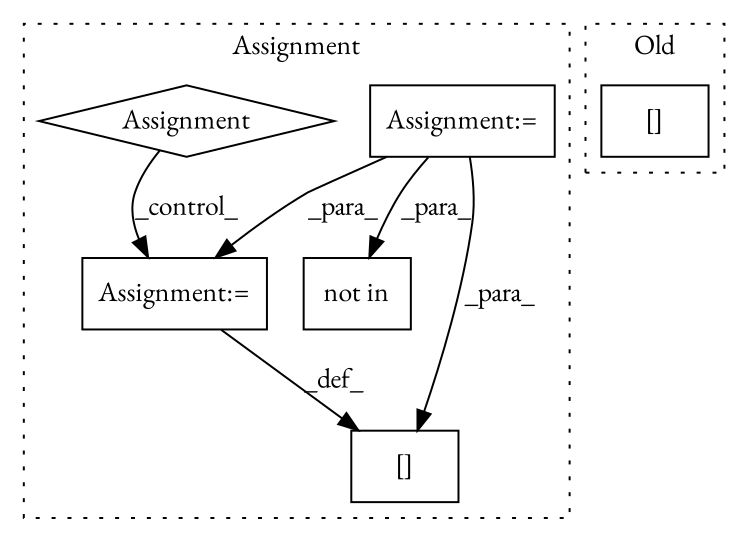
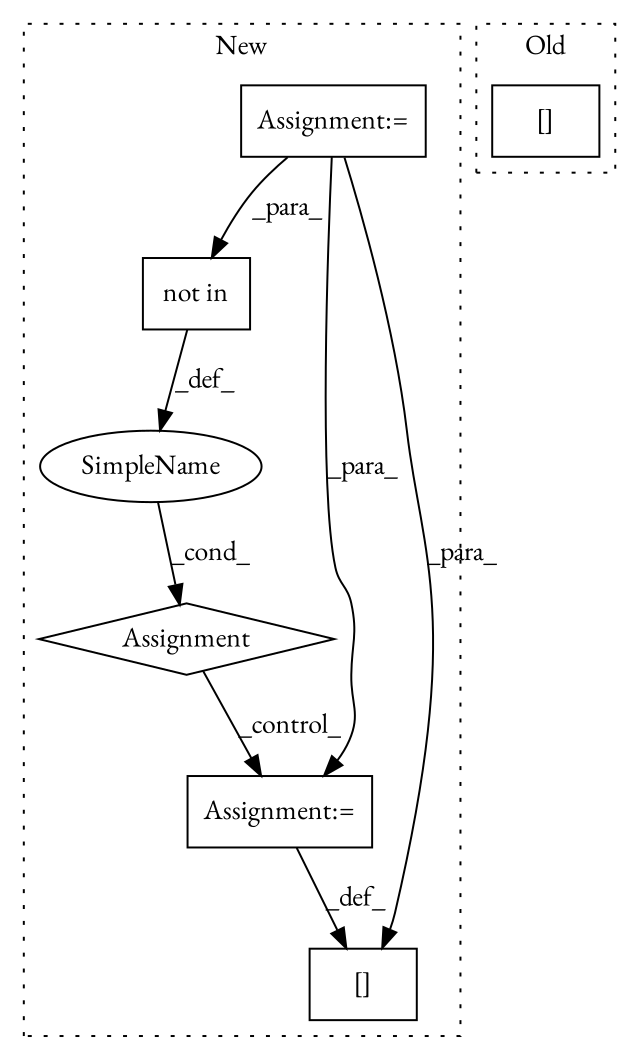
(297, 47) -> (242, 47)
none -> (151, 466)
